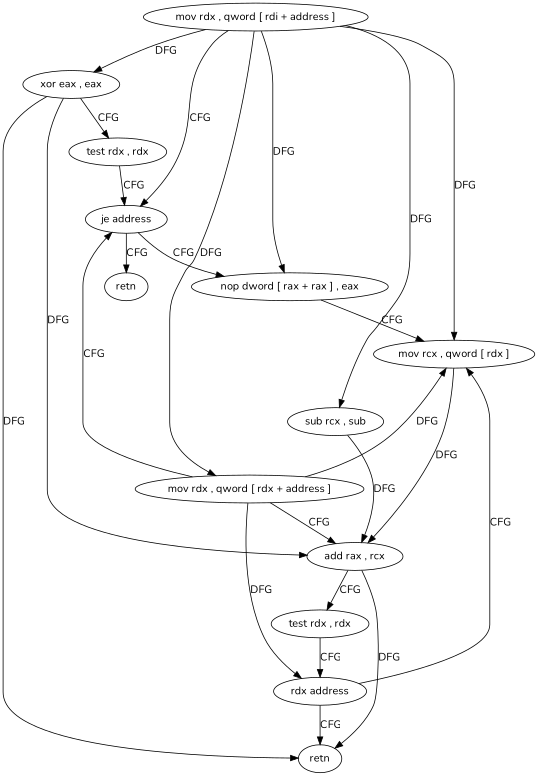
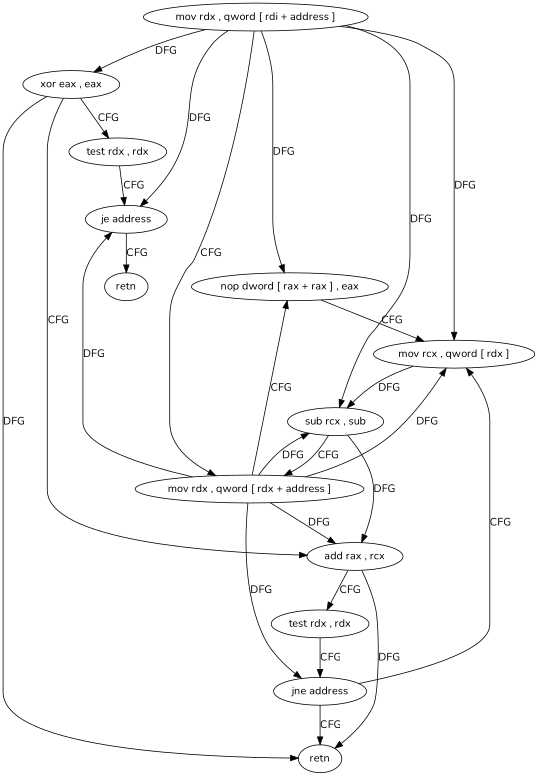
(200, 118) -> (200, 118)
(211, 253) -> (211, 253)
(174, 259) -> (269, 392)
(59, 320) -> (59, 320)
(94, 354) -> (94, 354)
none -> (278, 453)
none -> (312, 457)
(430, 460) -> (381, 381)
(319, 523) -> (319, 523)
(320, 691) -> (320, 691)
